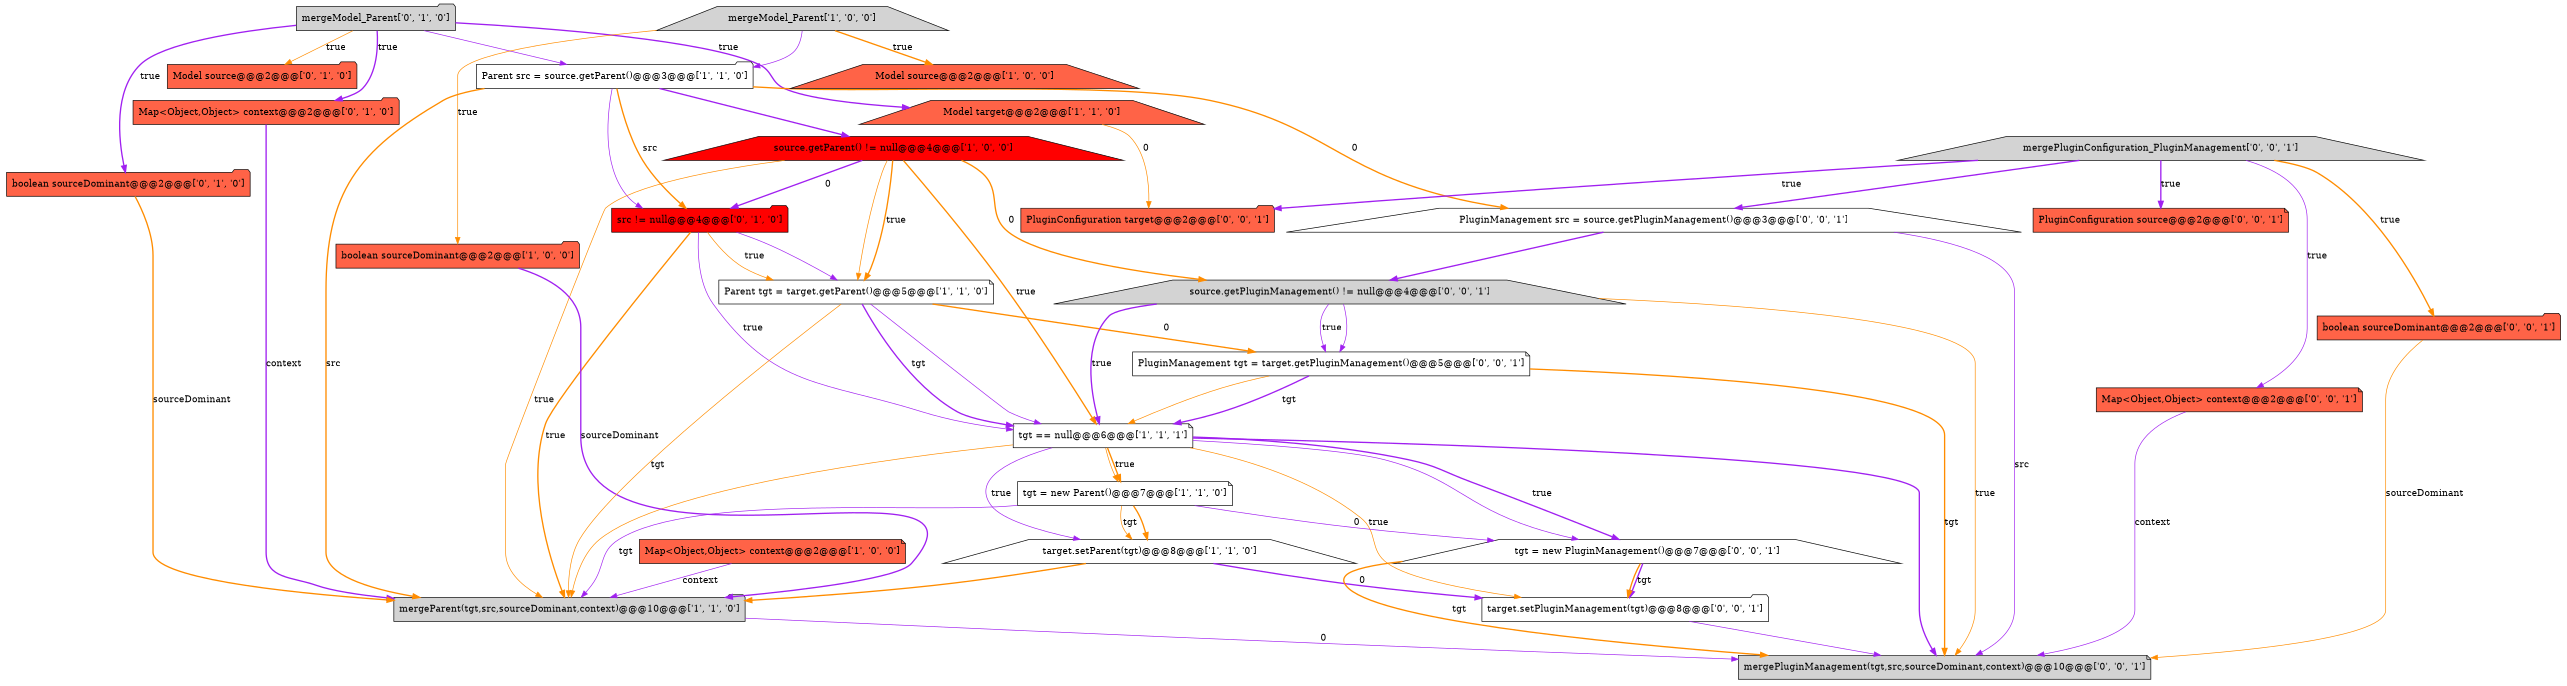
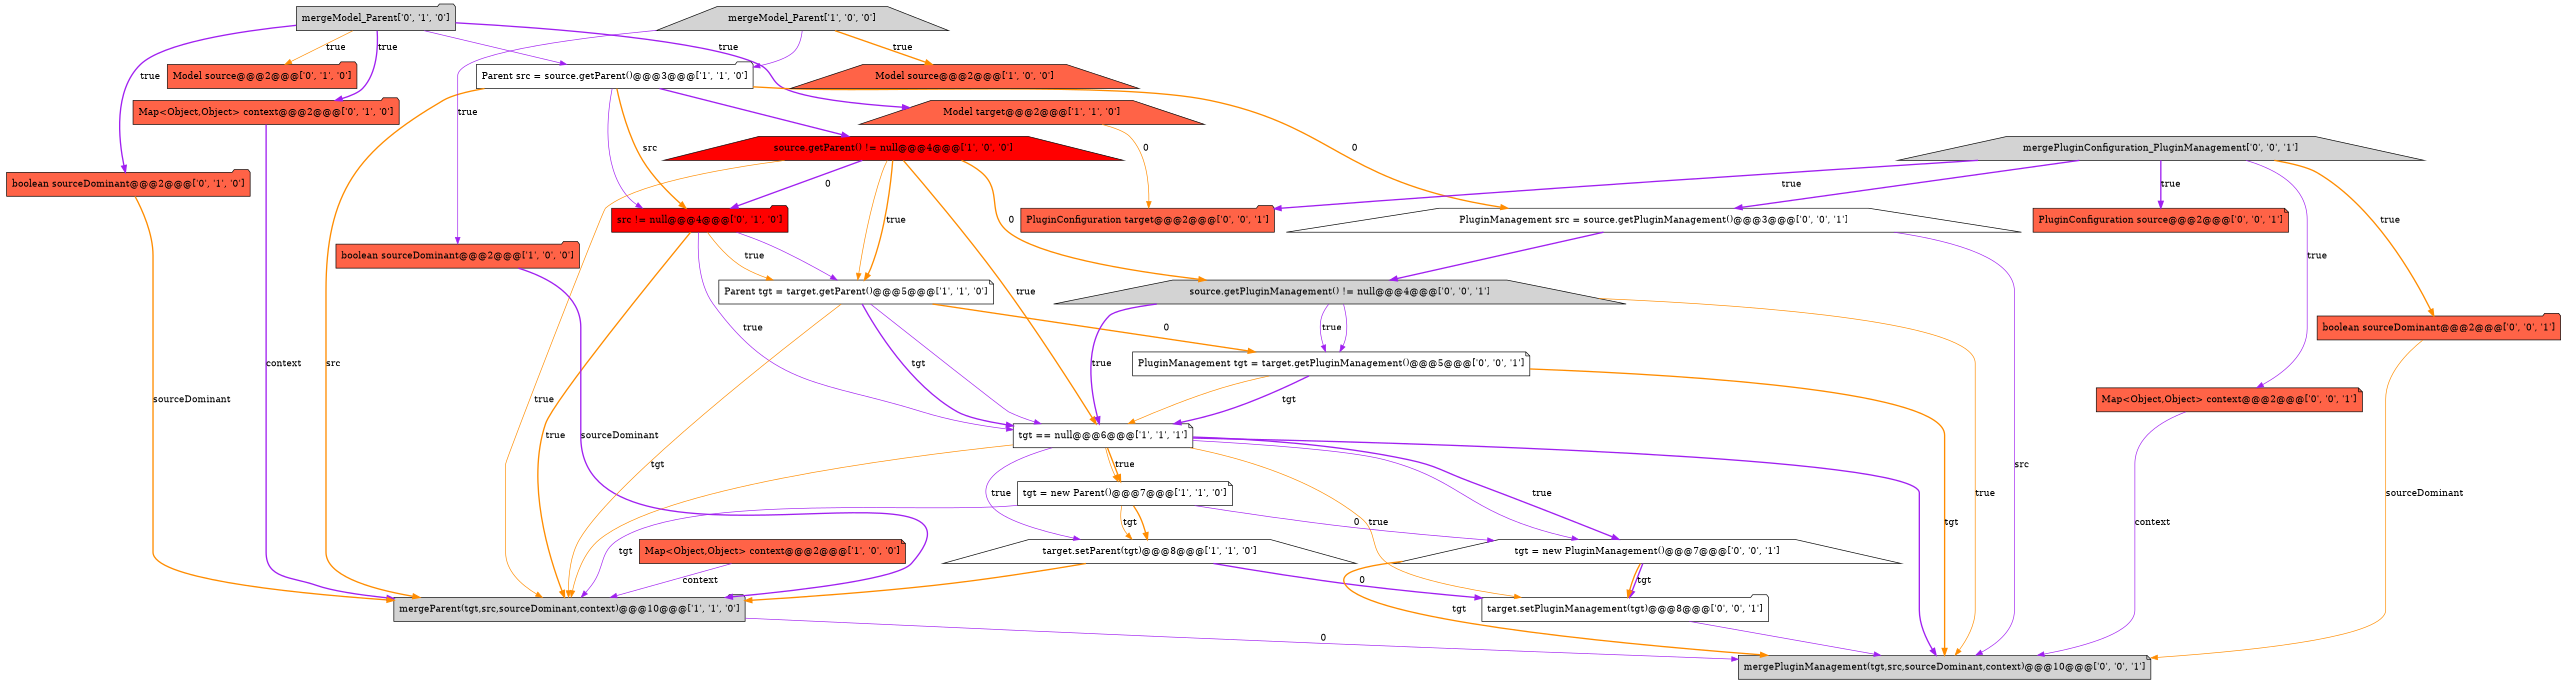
(475, 61) -> (475, 61)
